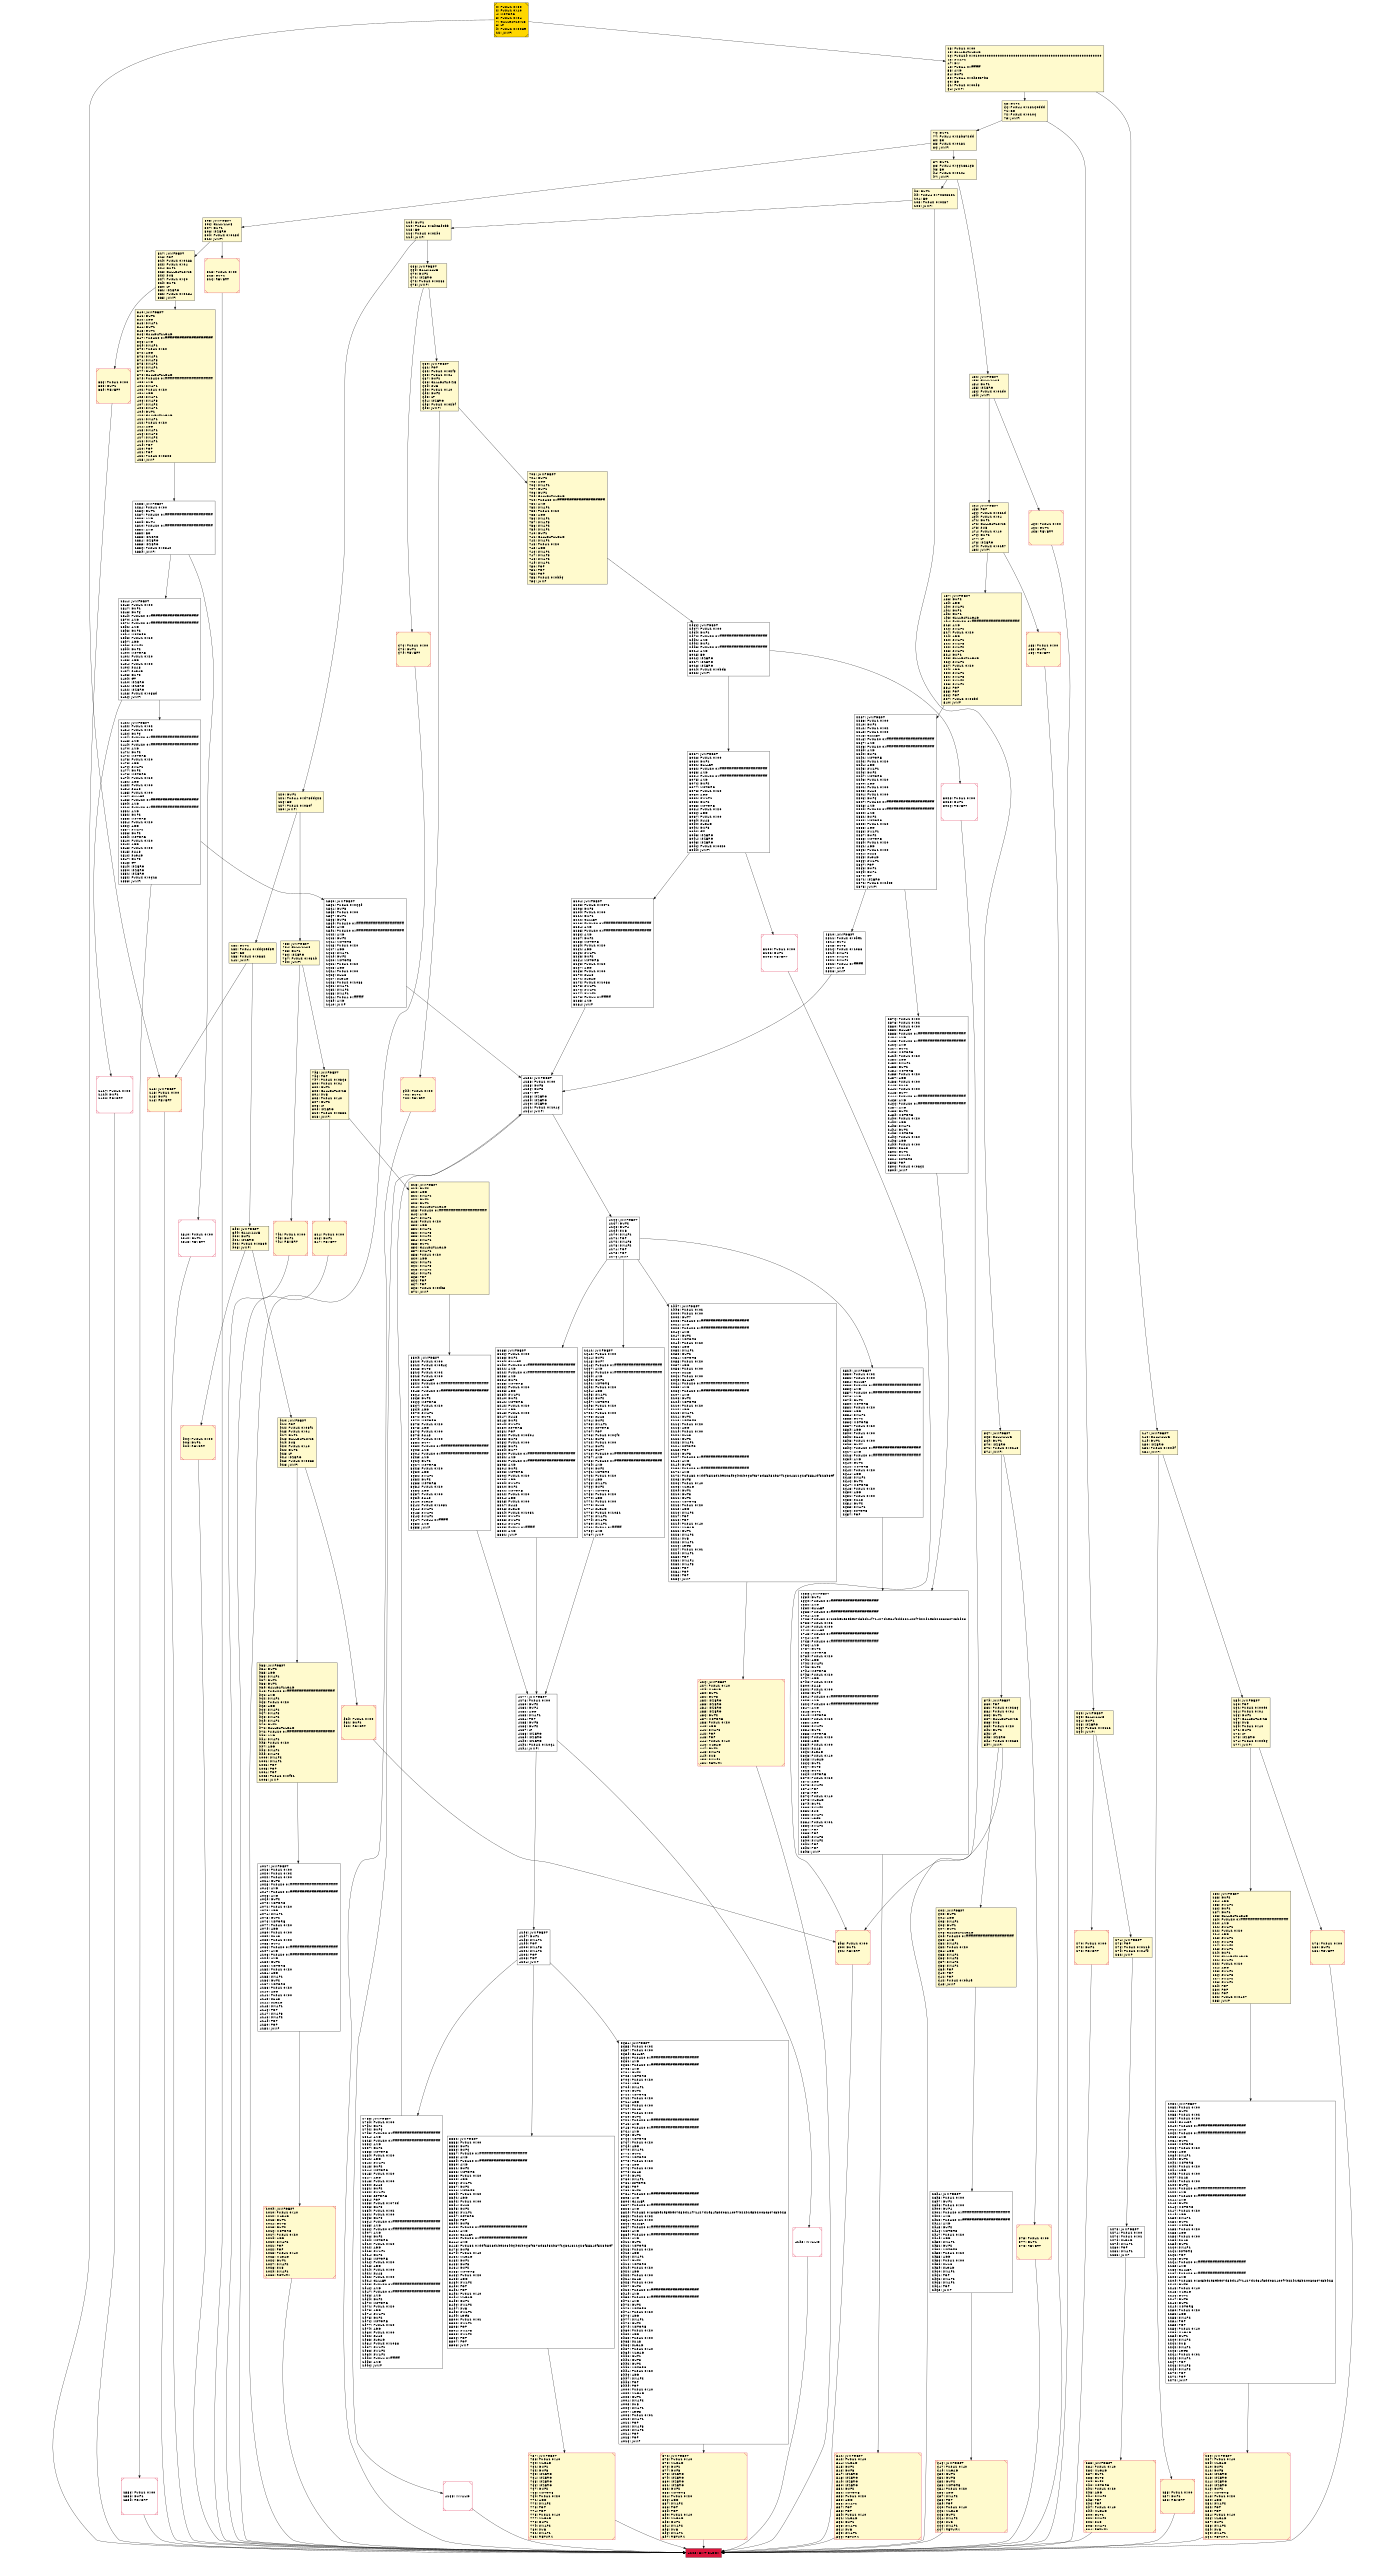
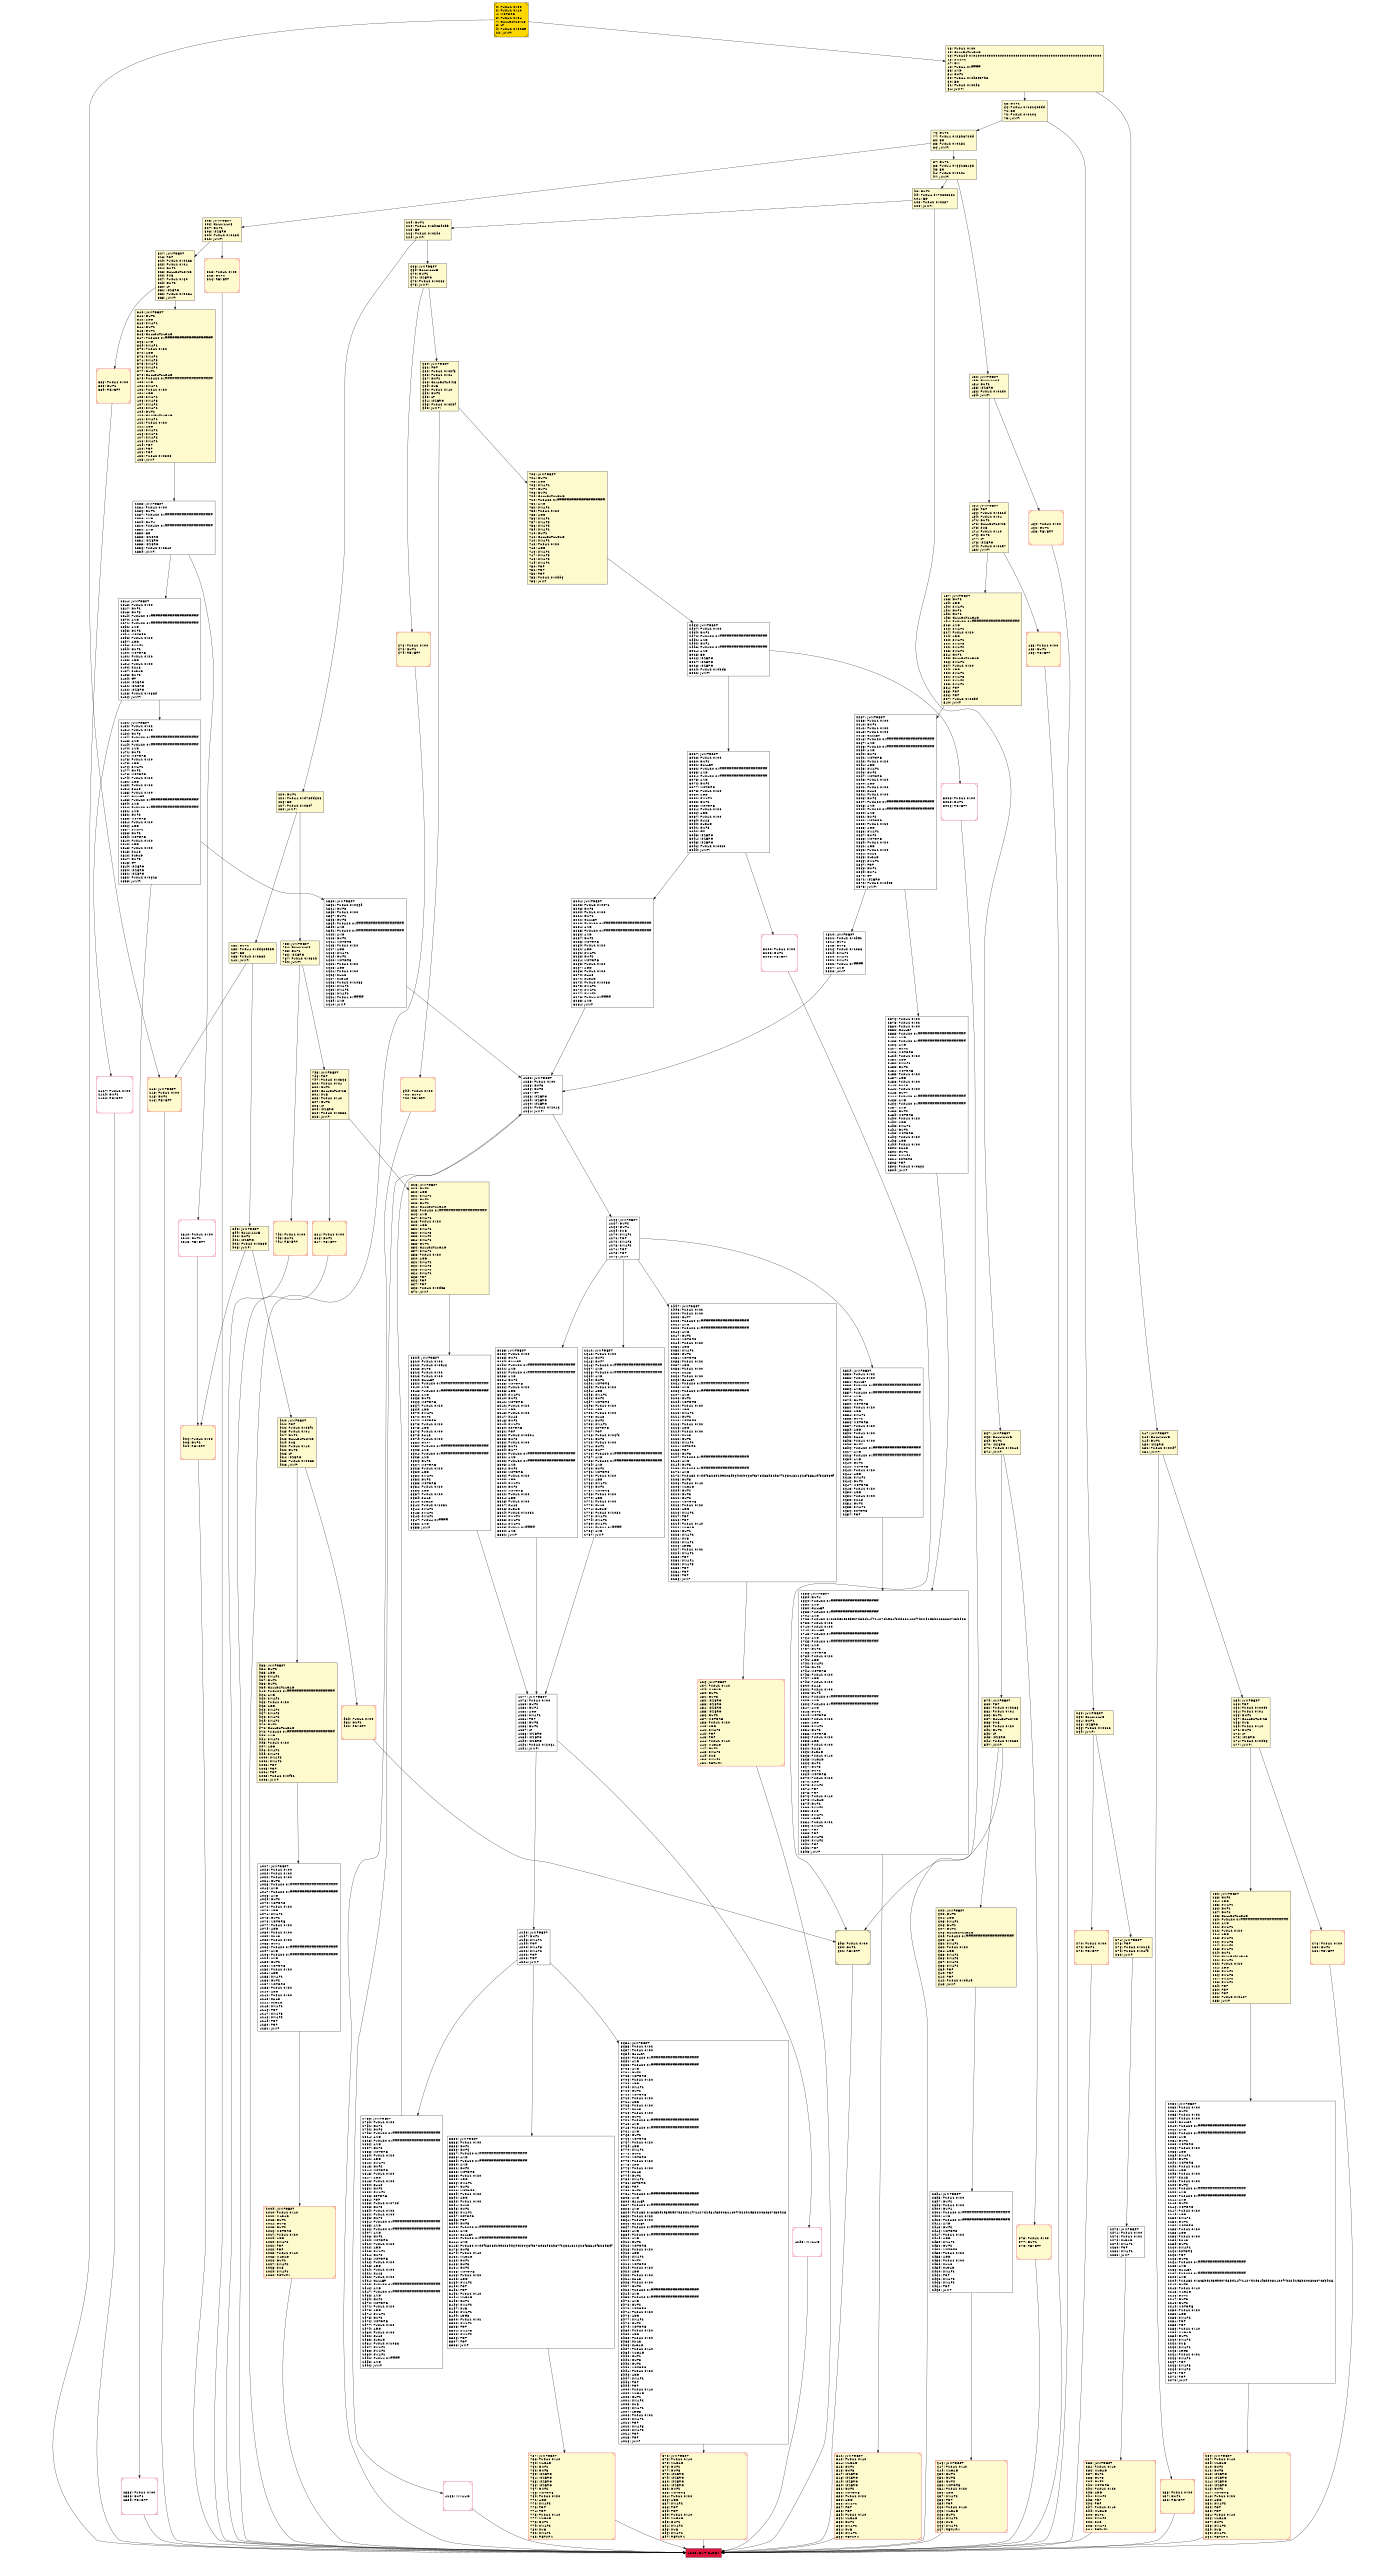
(853, 1947) -> (853, 1947)
(174, 2144) -> (197, 1340)
